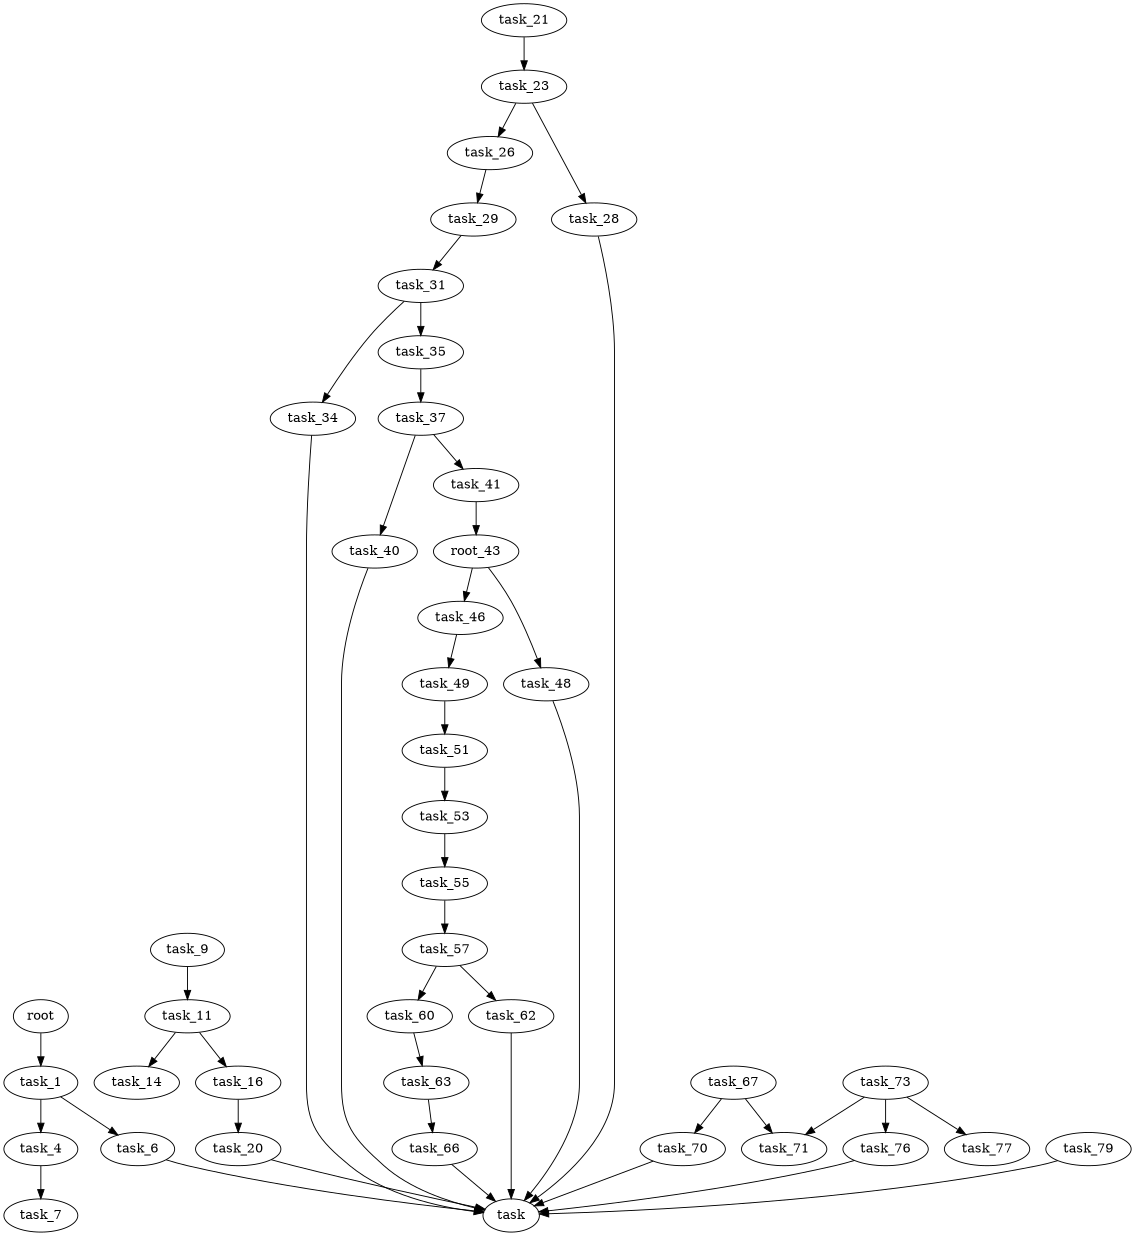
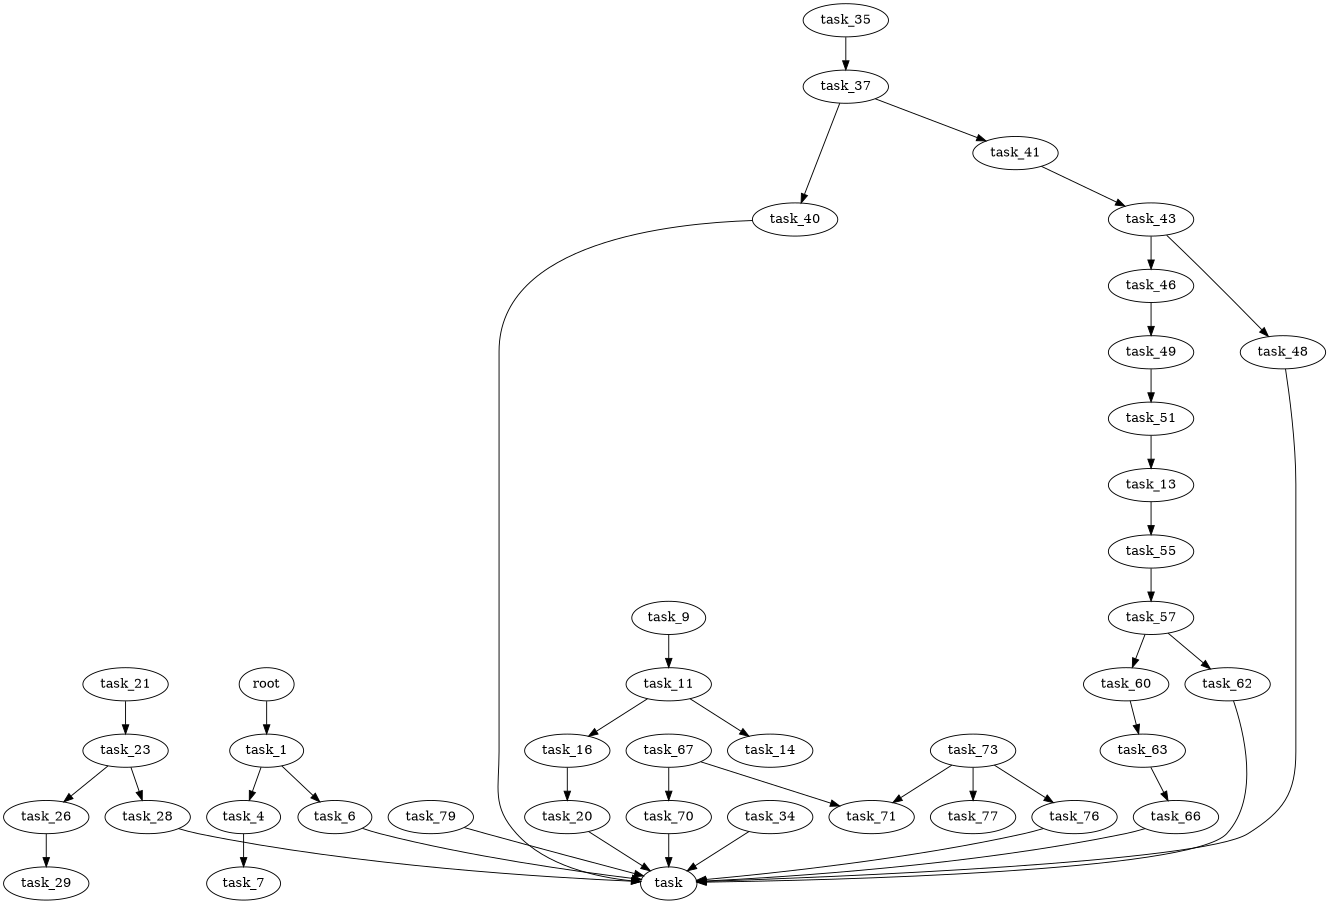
(421, 286) -> none
(476, 551) -> (1151, 219)
(445, 817) -> (1151, 485)
